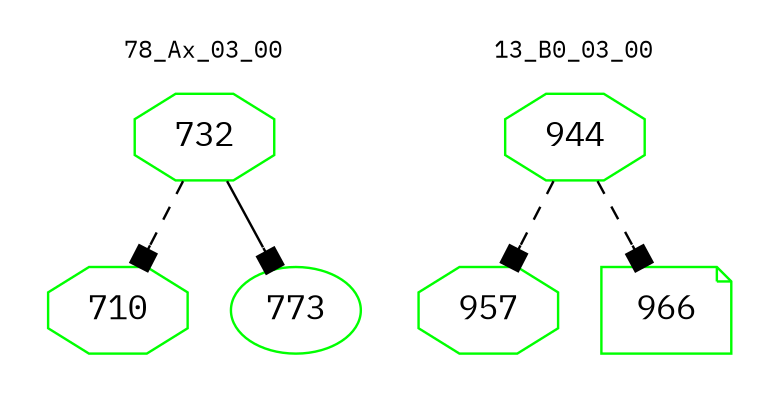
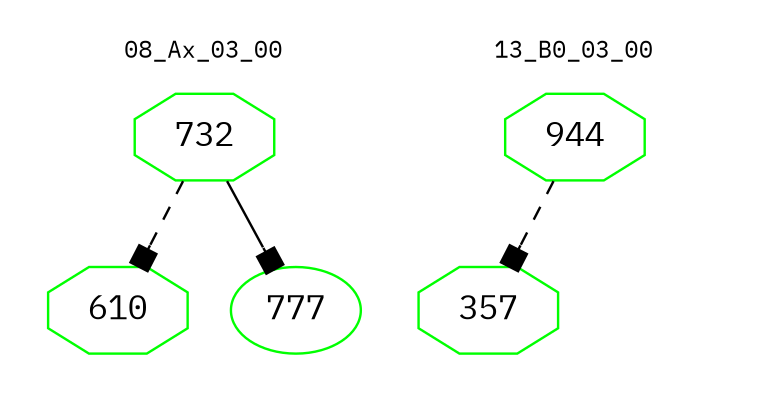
(204, 52) -> (204, 52)
(118, 310) -> (118, 310)
(296, 310) -> (296, 310)
(488, 310) -> (488, 310)
(666, 310) -> none
